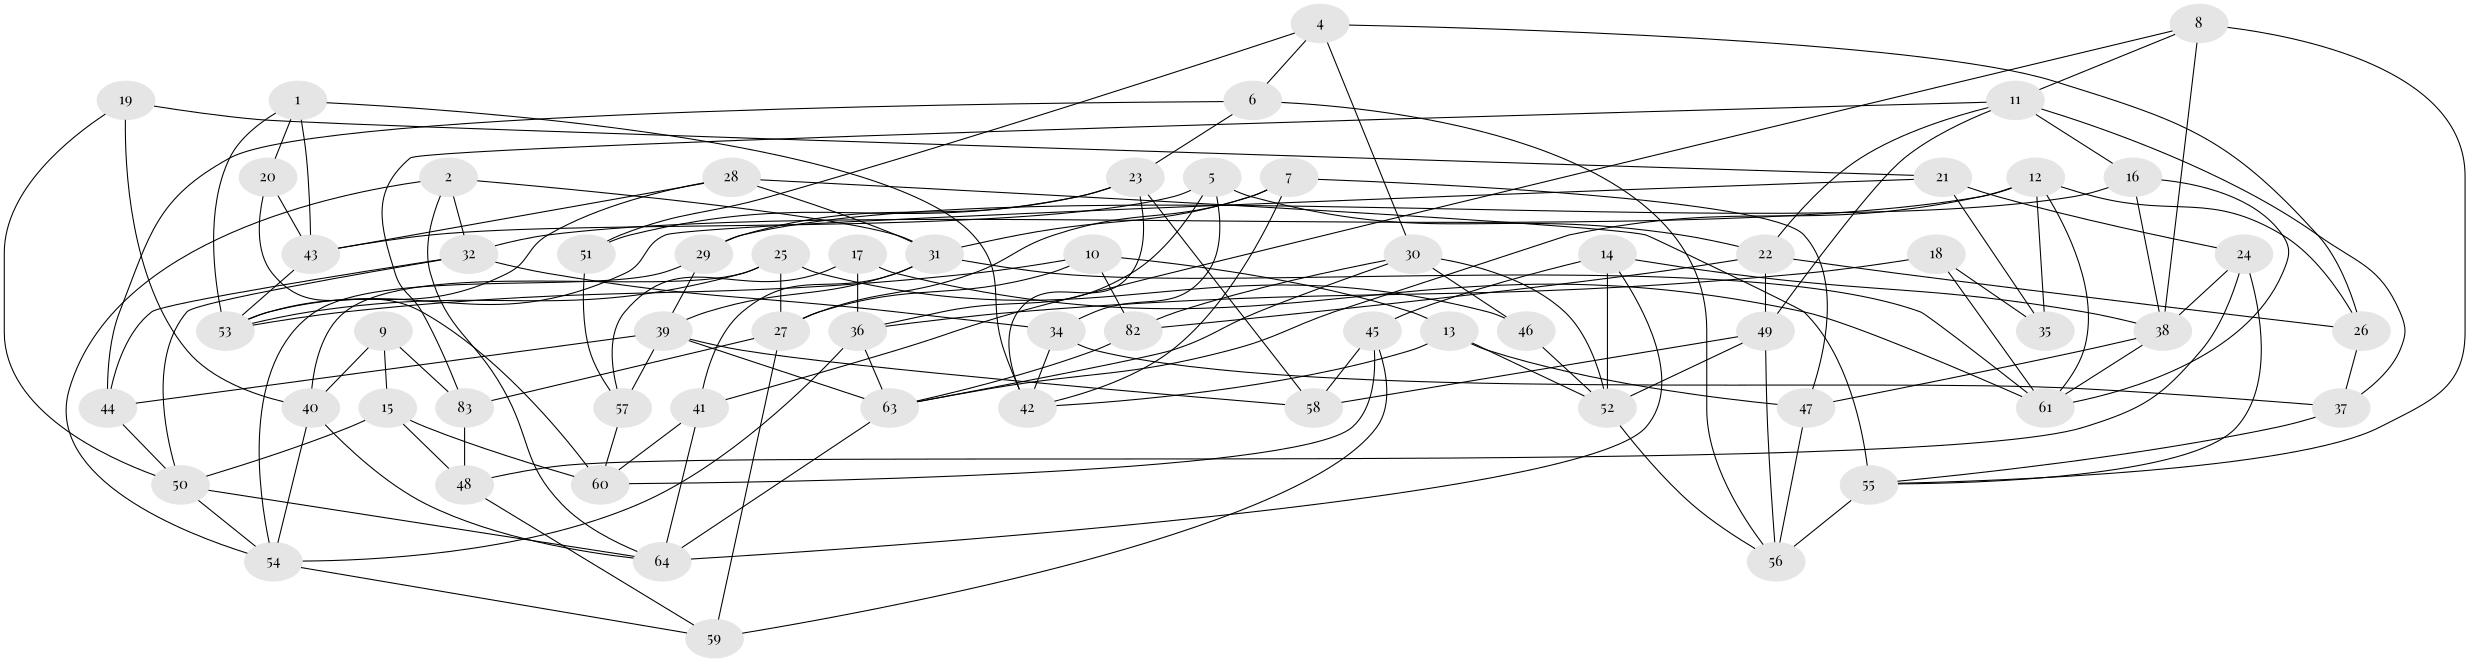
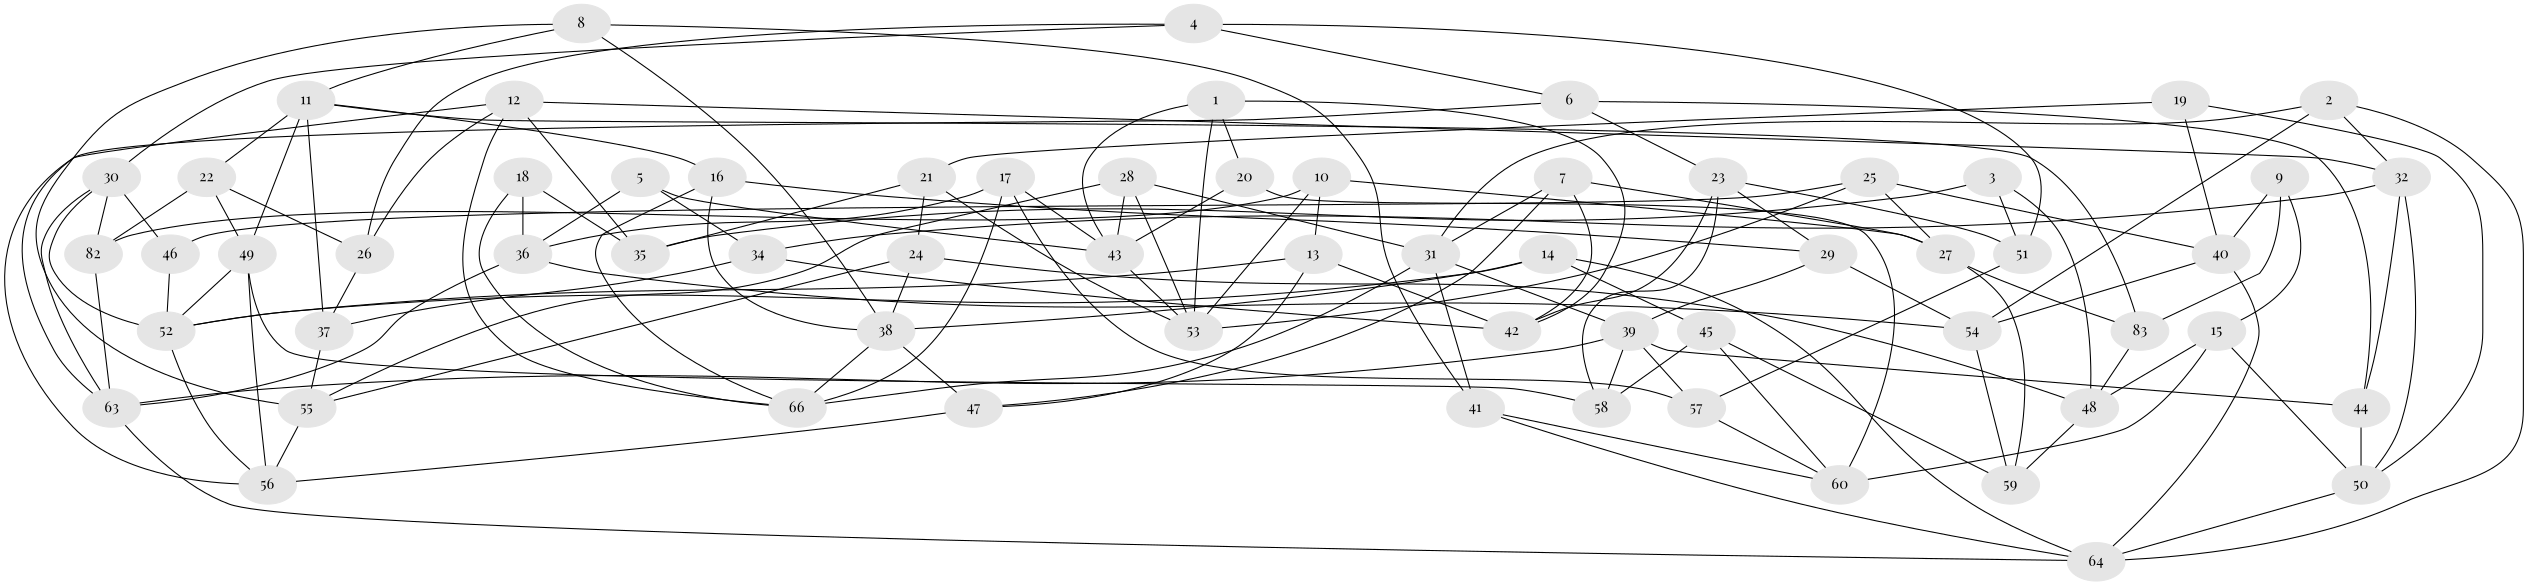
none -> (1993, 177)
none -> (1060, 216)
(1485, 224) -> none
(2045, 408) -> (797, 408)
(227, 523) -> none
